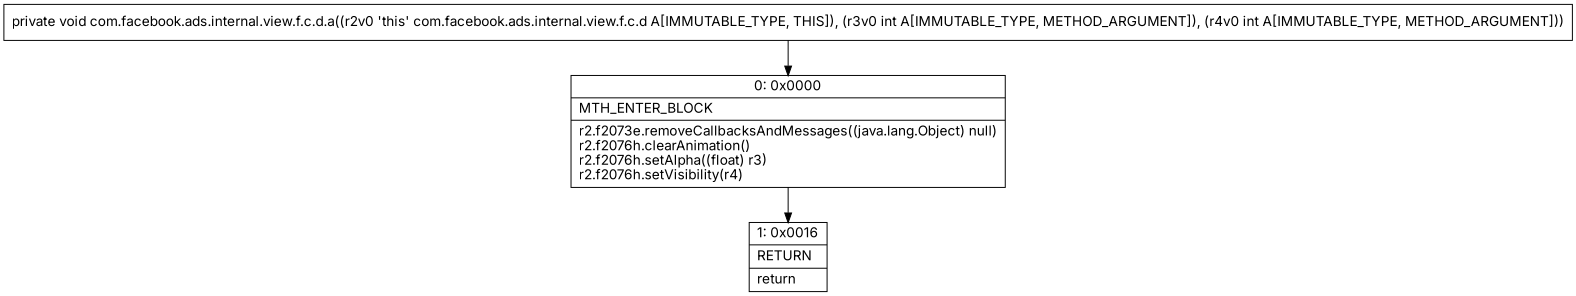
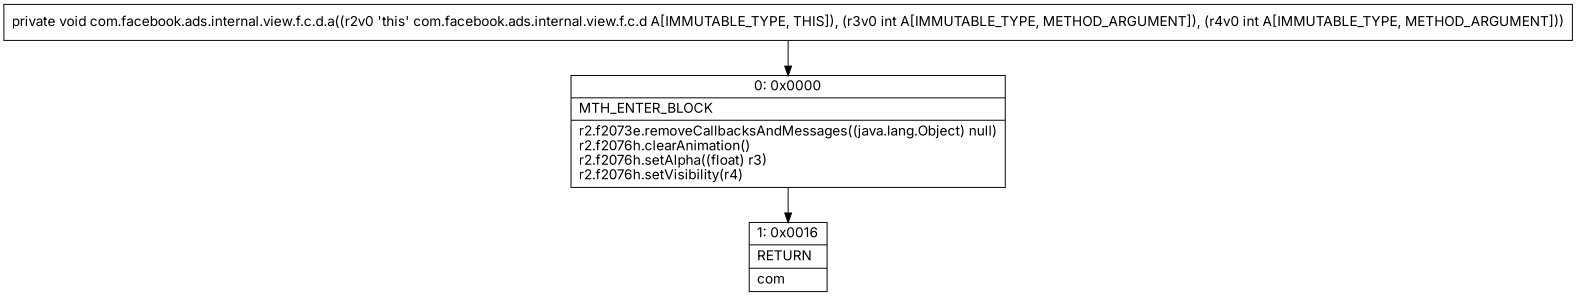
(776, 279) -> (771, 279)
